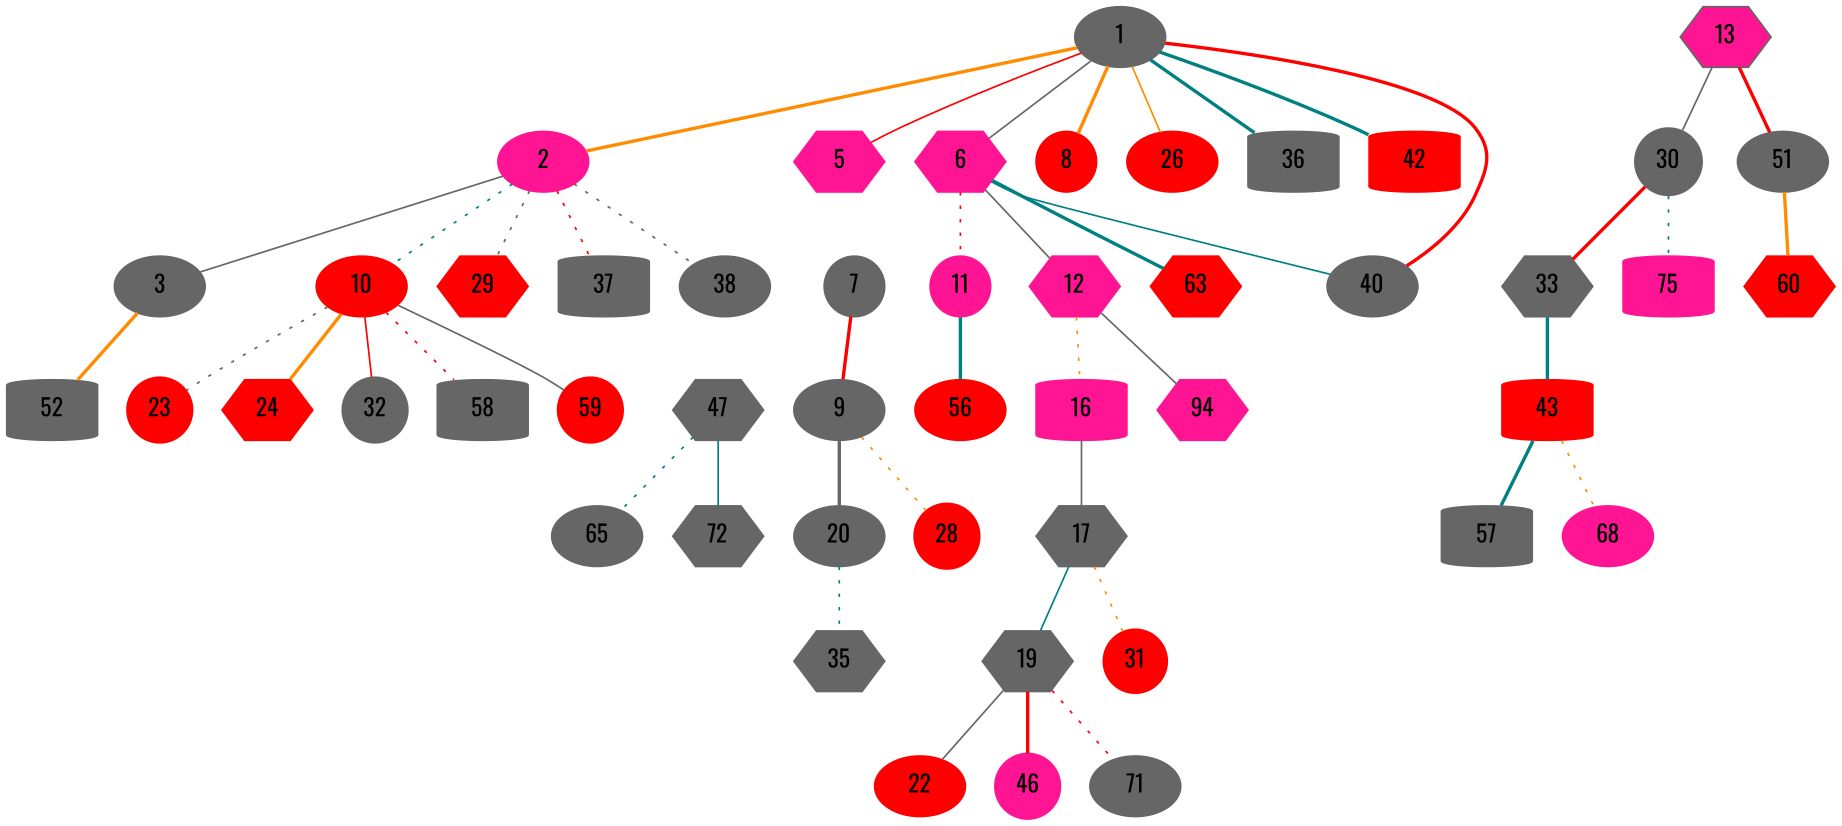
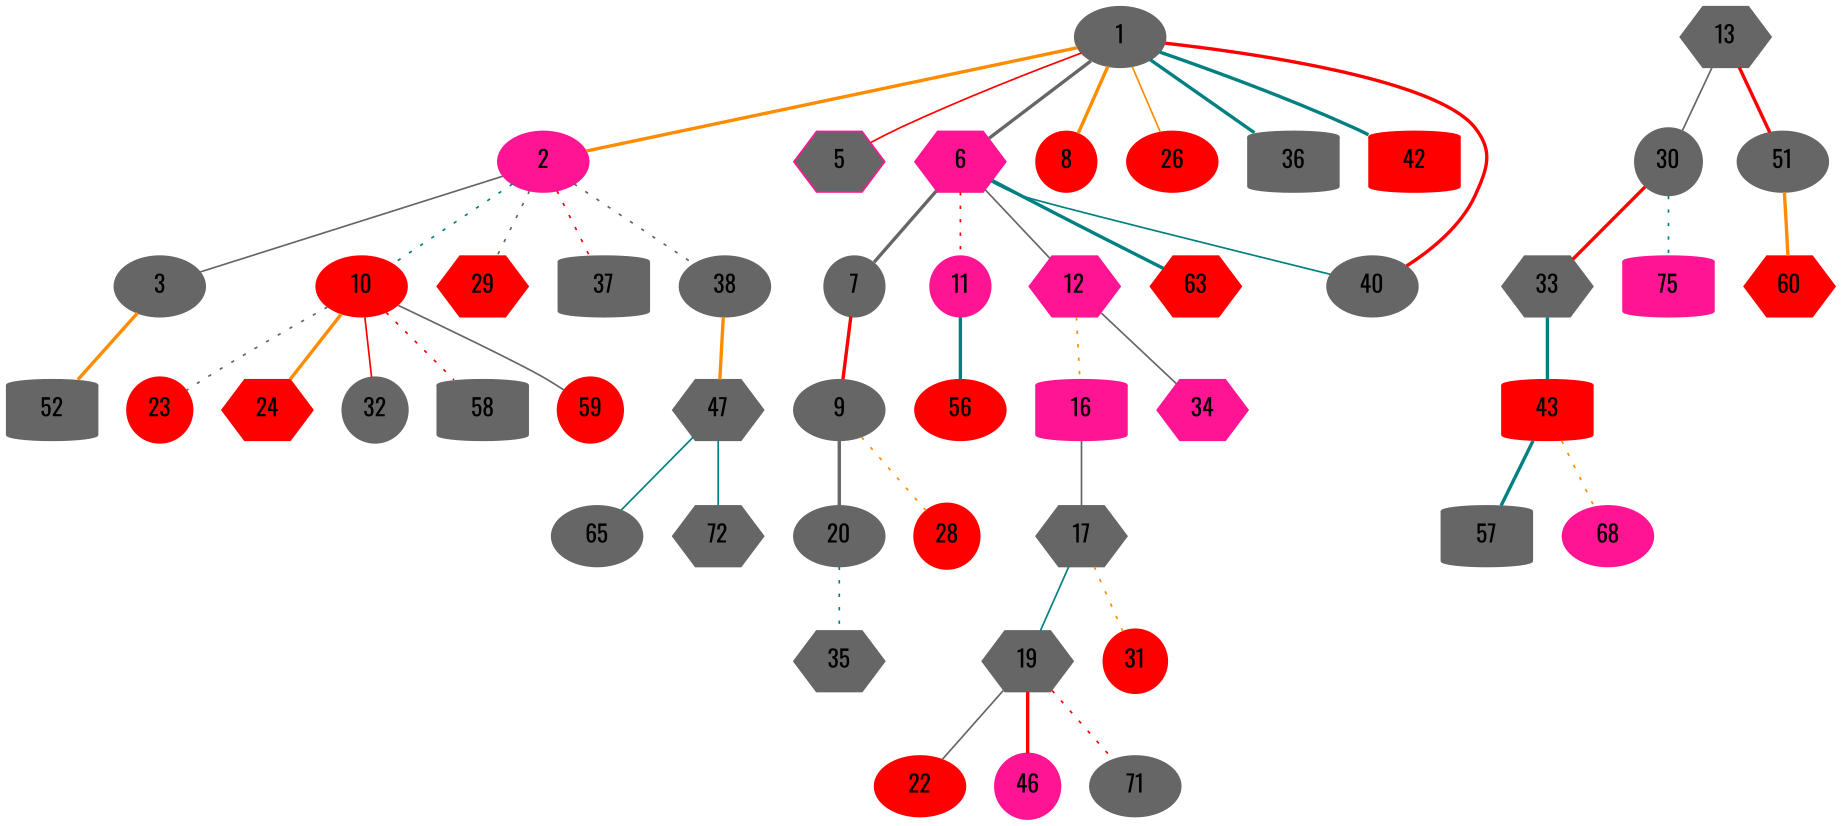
(1726, 37) -> (1726, 37)
(1040, 100) -> (1040, 100)
(839, 162) -> (839, 162)
none -> (905, 227)
none -> (722, 348)
(1203, 410) -> (1203, 410)
(657, 474) -> (657, 474)
